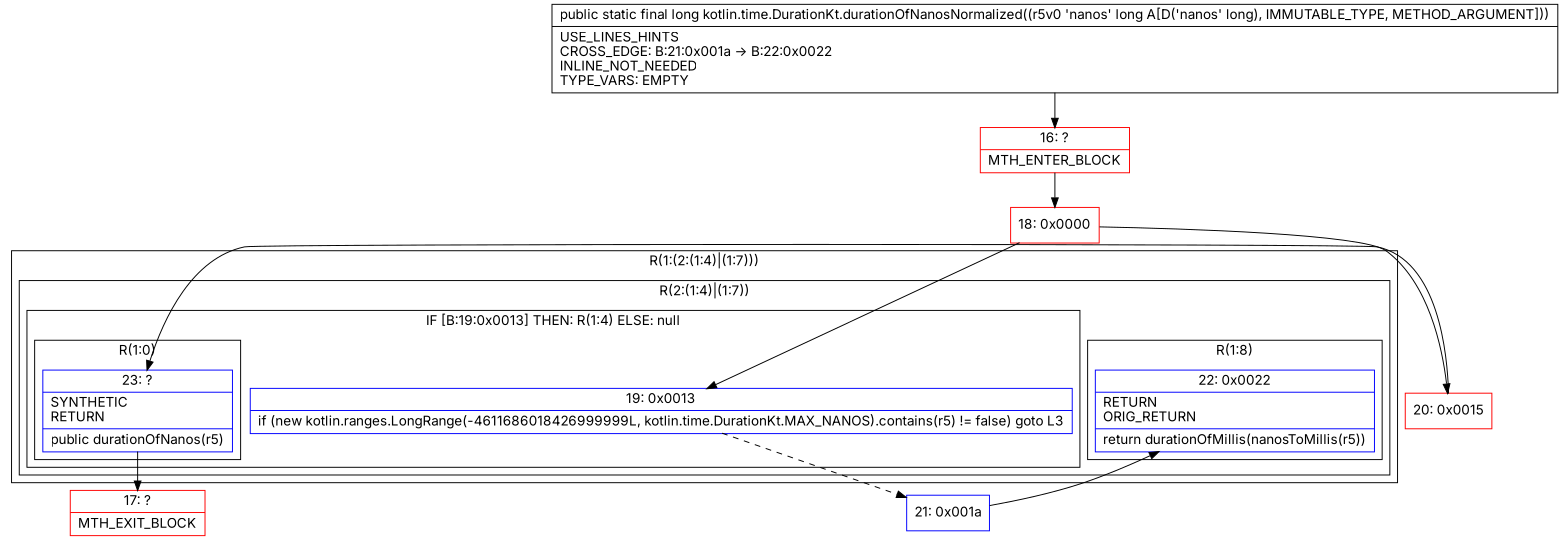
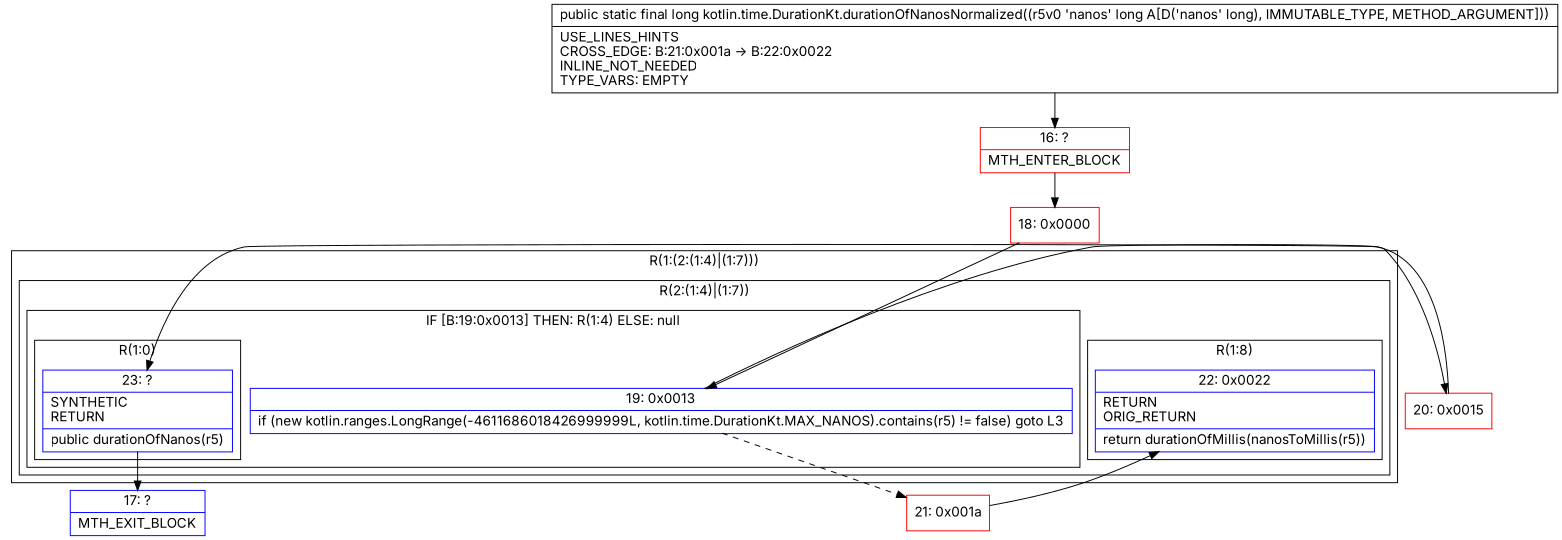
(1318, 237) -> (1043, 258)
(138, 513) -> (138, 513)
(948, 513) -> (948, 513)
